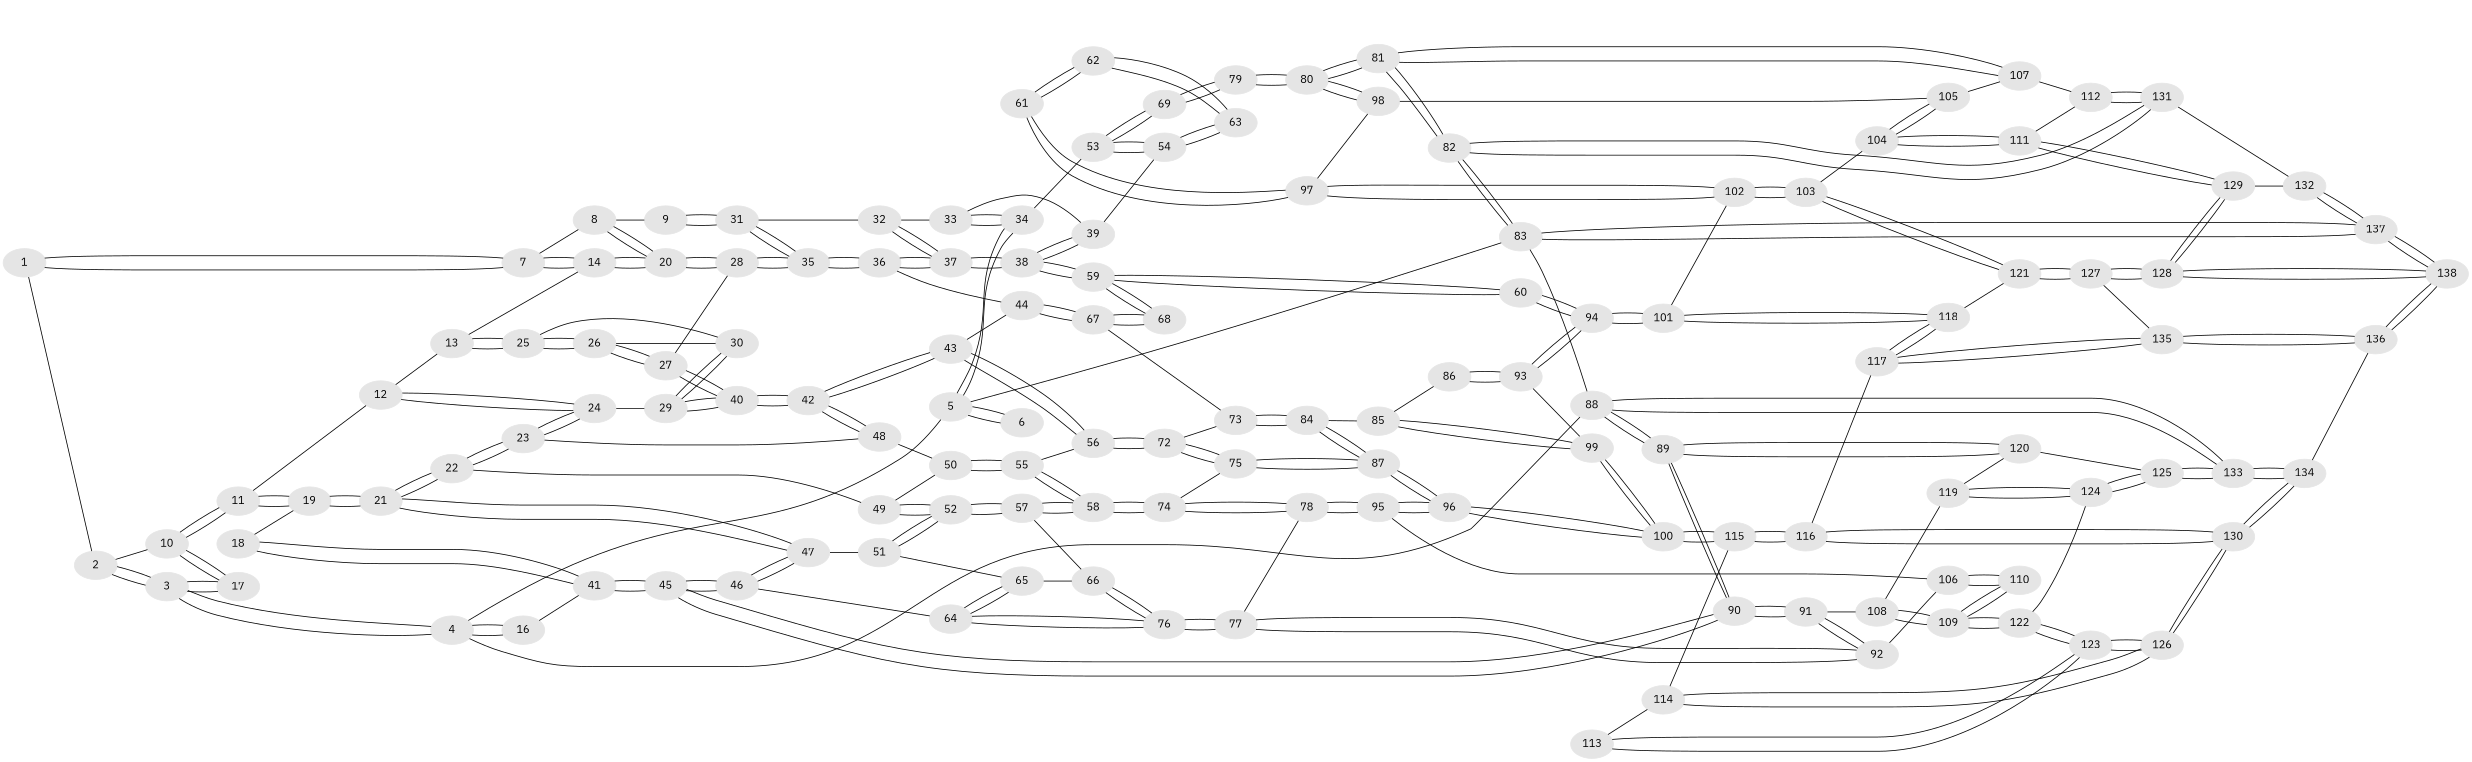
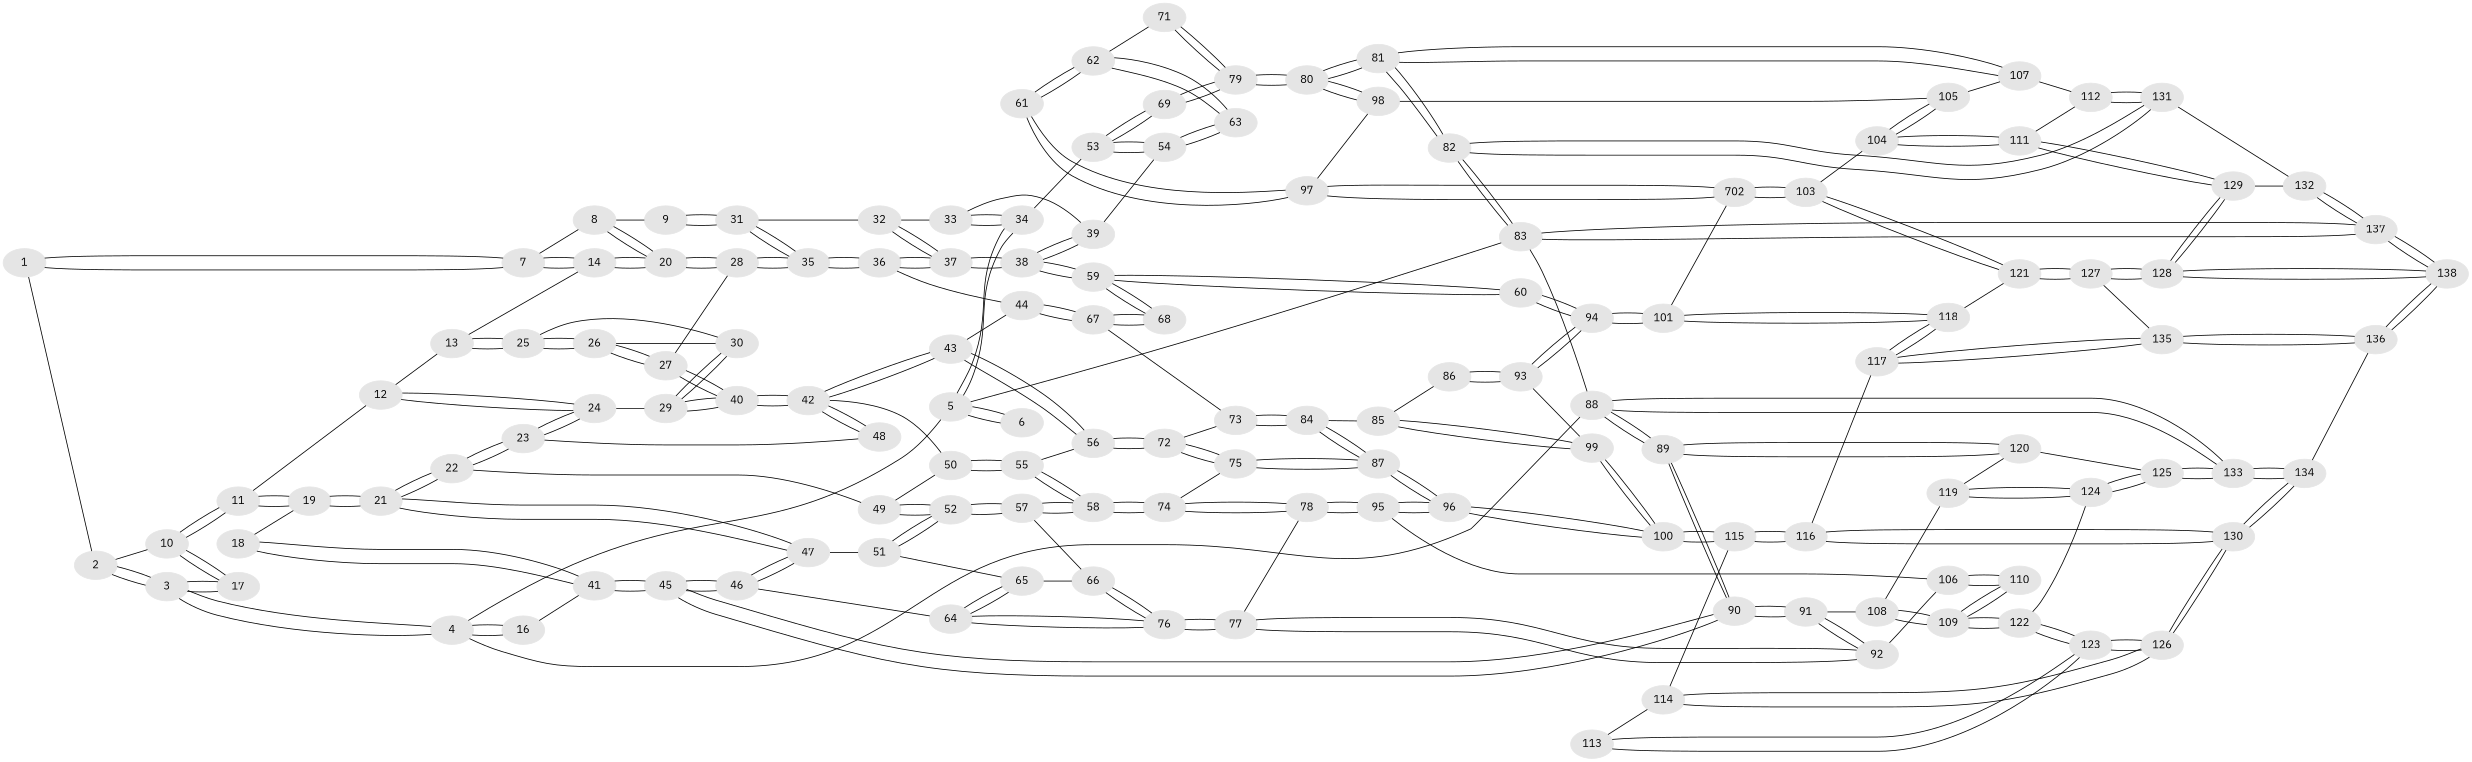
none -> (1165, 17)
(1735, 192) -> (1735, 192)
(918, 452) -> (893, 412)
